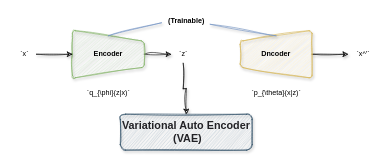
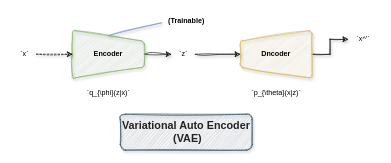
(243, 30) -> none
(52, 54) -> (52, 54)
(363, 54) -> (363, 39)
(183, 88) -> (215, 54)
